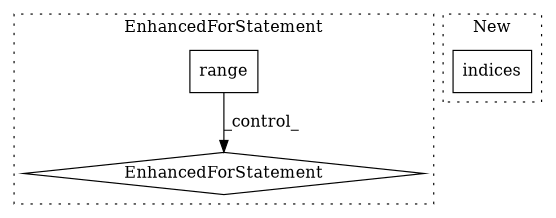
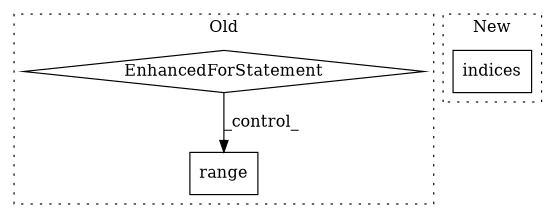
(224, 28) -> (224, 28)
(224, 117) -> (224, 117)
